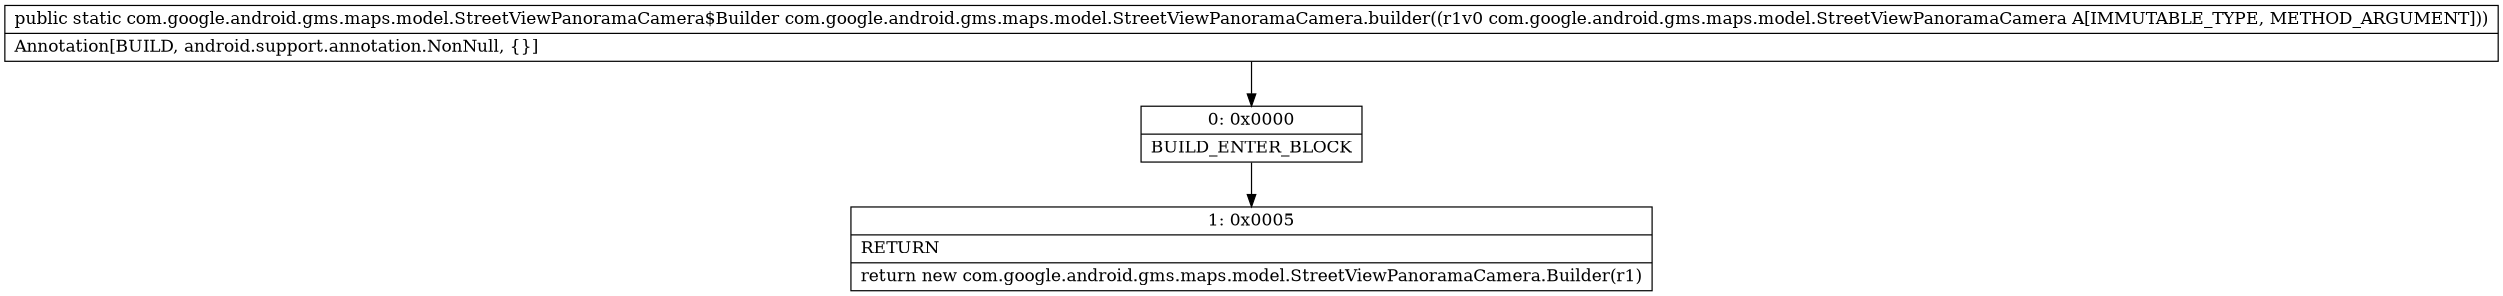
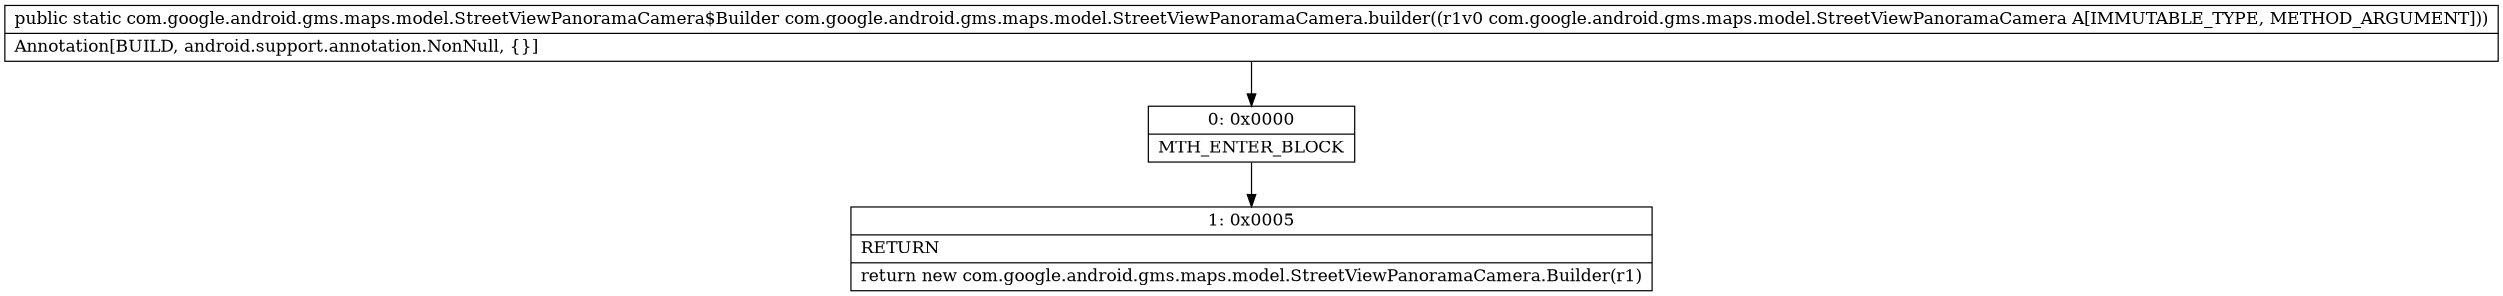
(1252, 147) -> (1252, 147)
